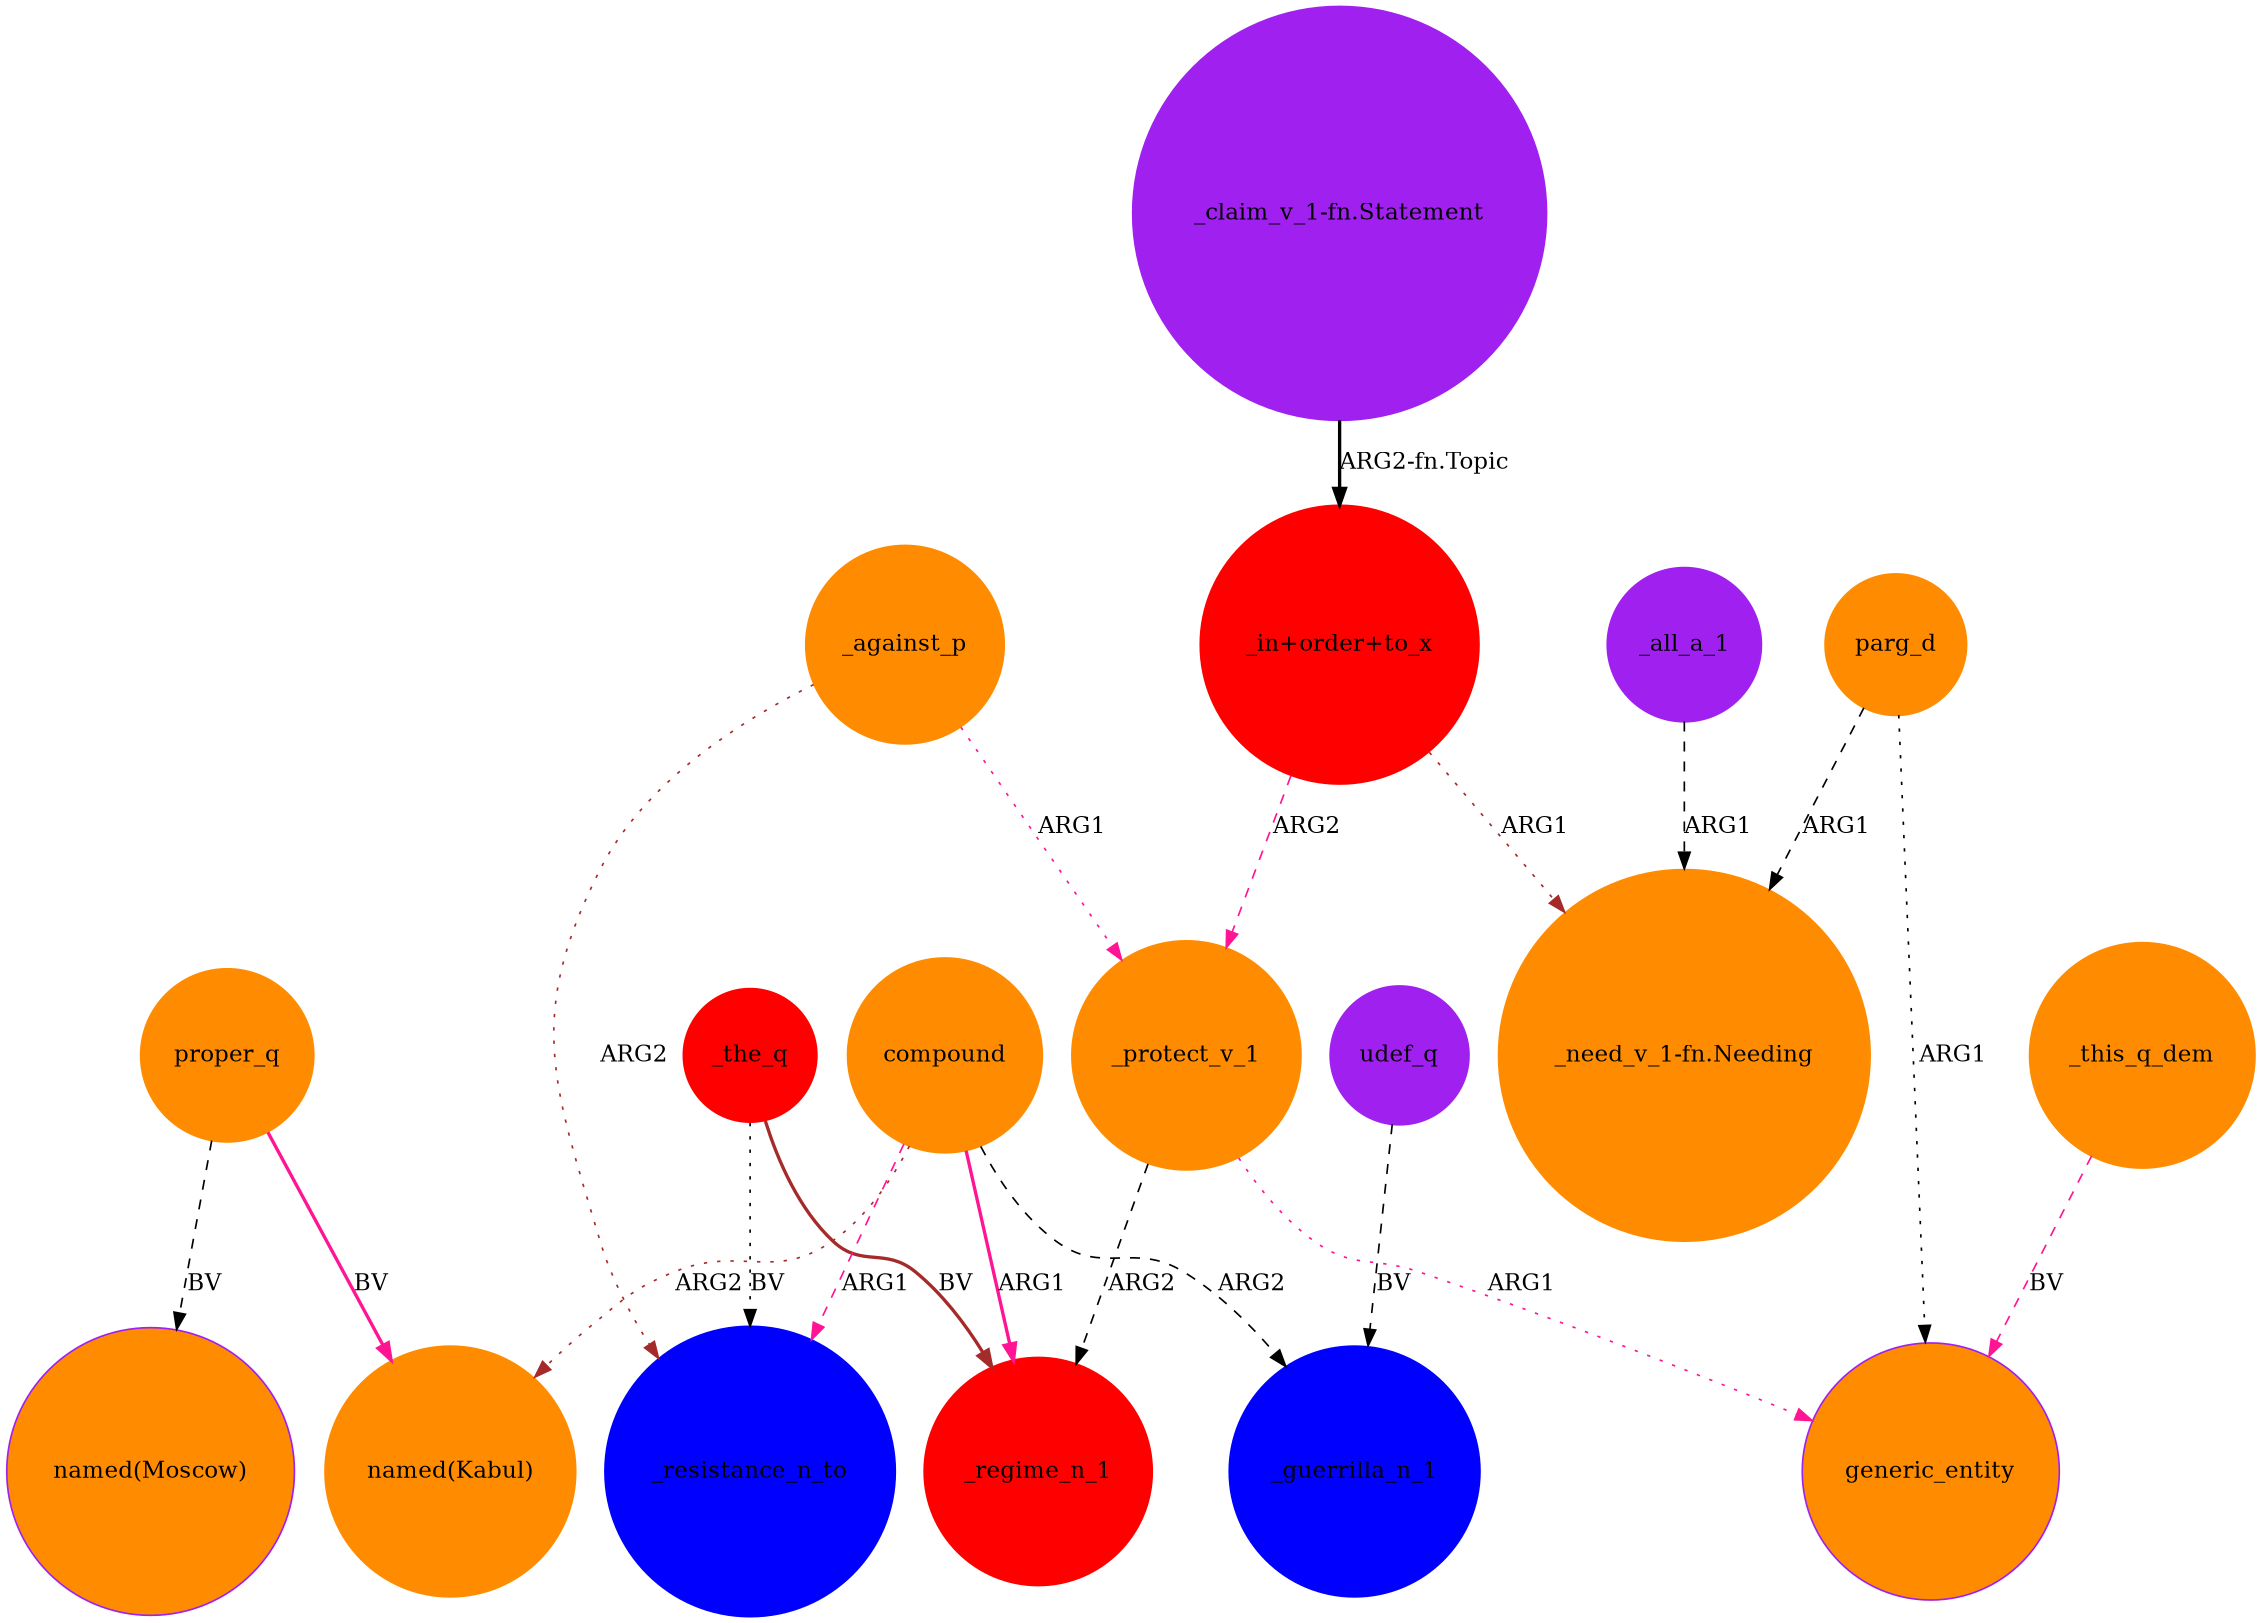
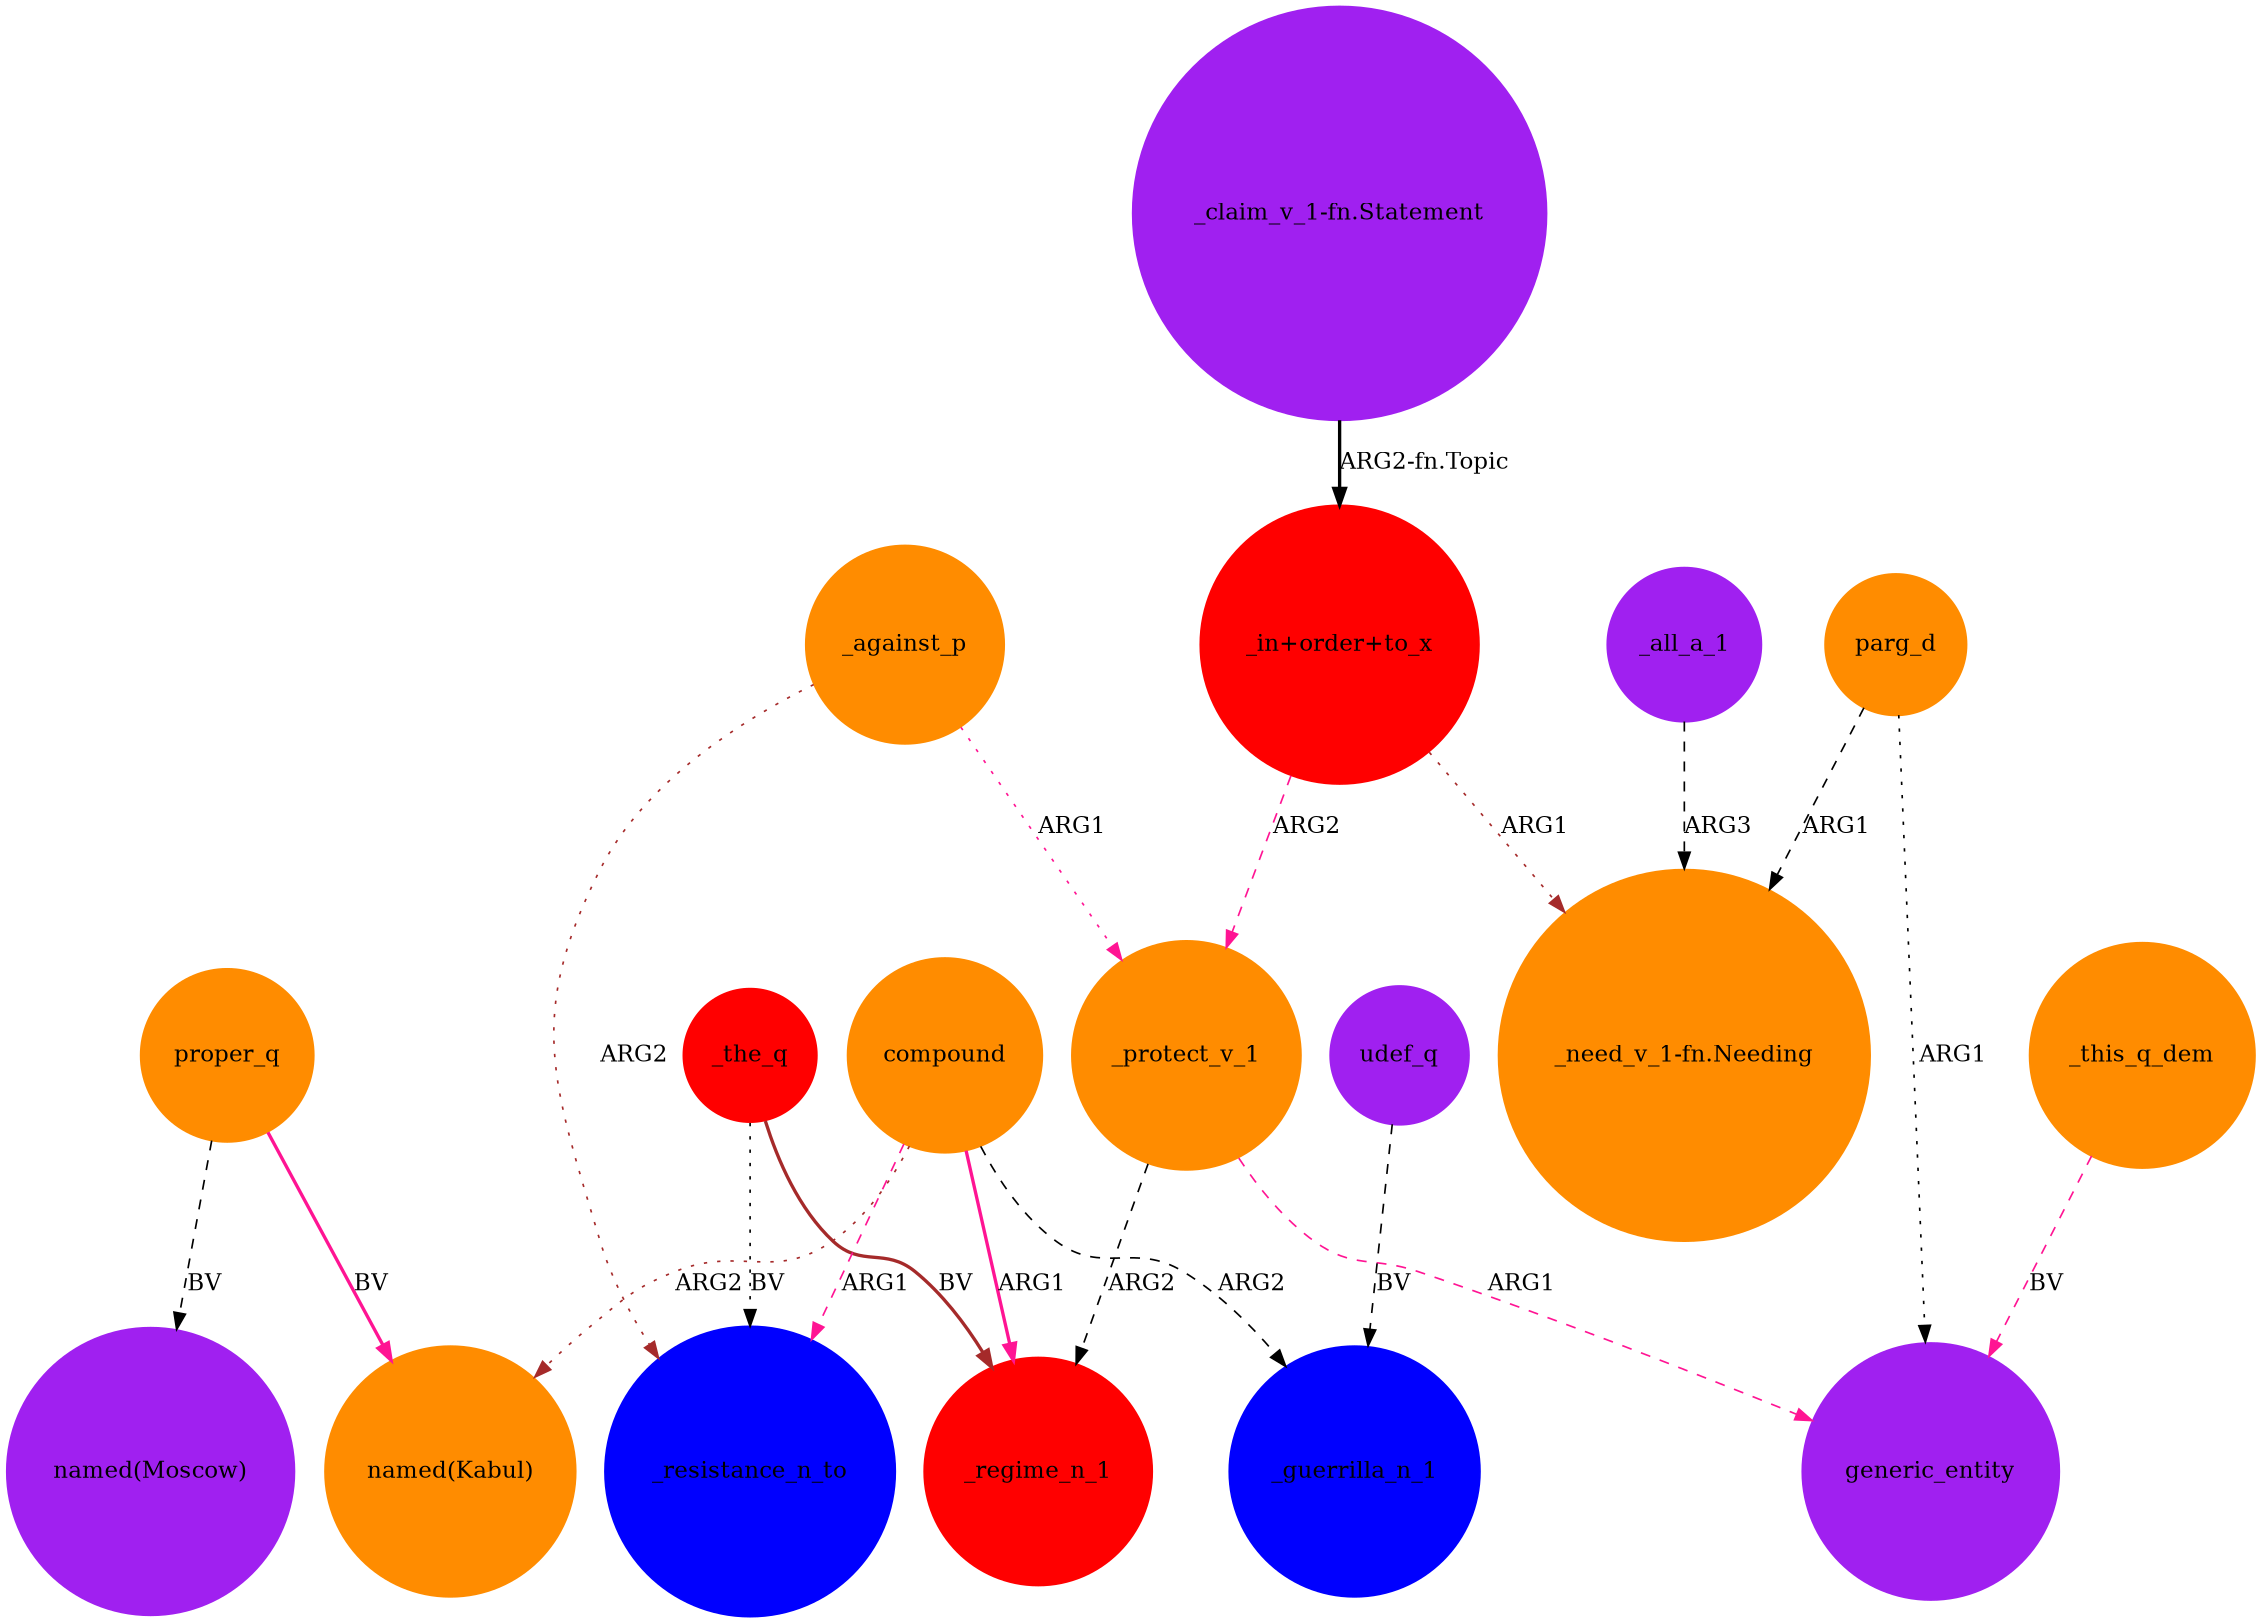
(1718, 827) -> (1718, 827)
(1504, 1302) -> (1504, 1302)
(151, 1472) -> (151, 1472)
(1931, 1472) -> (1931, 1472)
